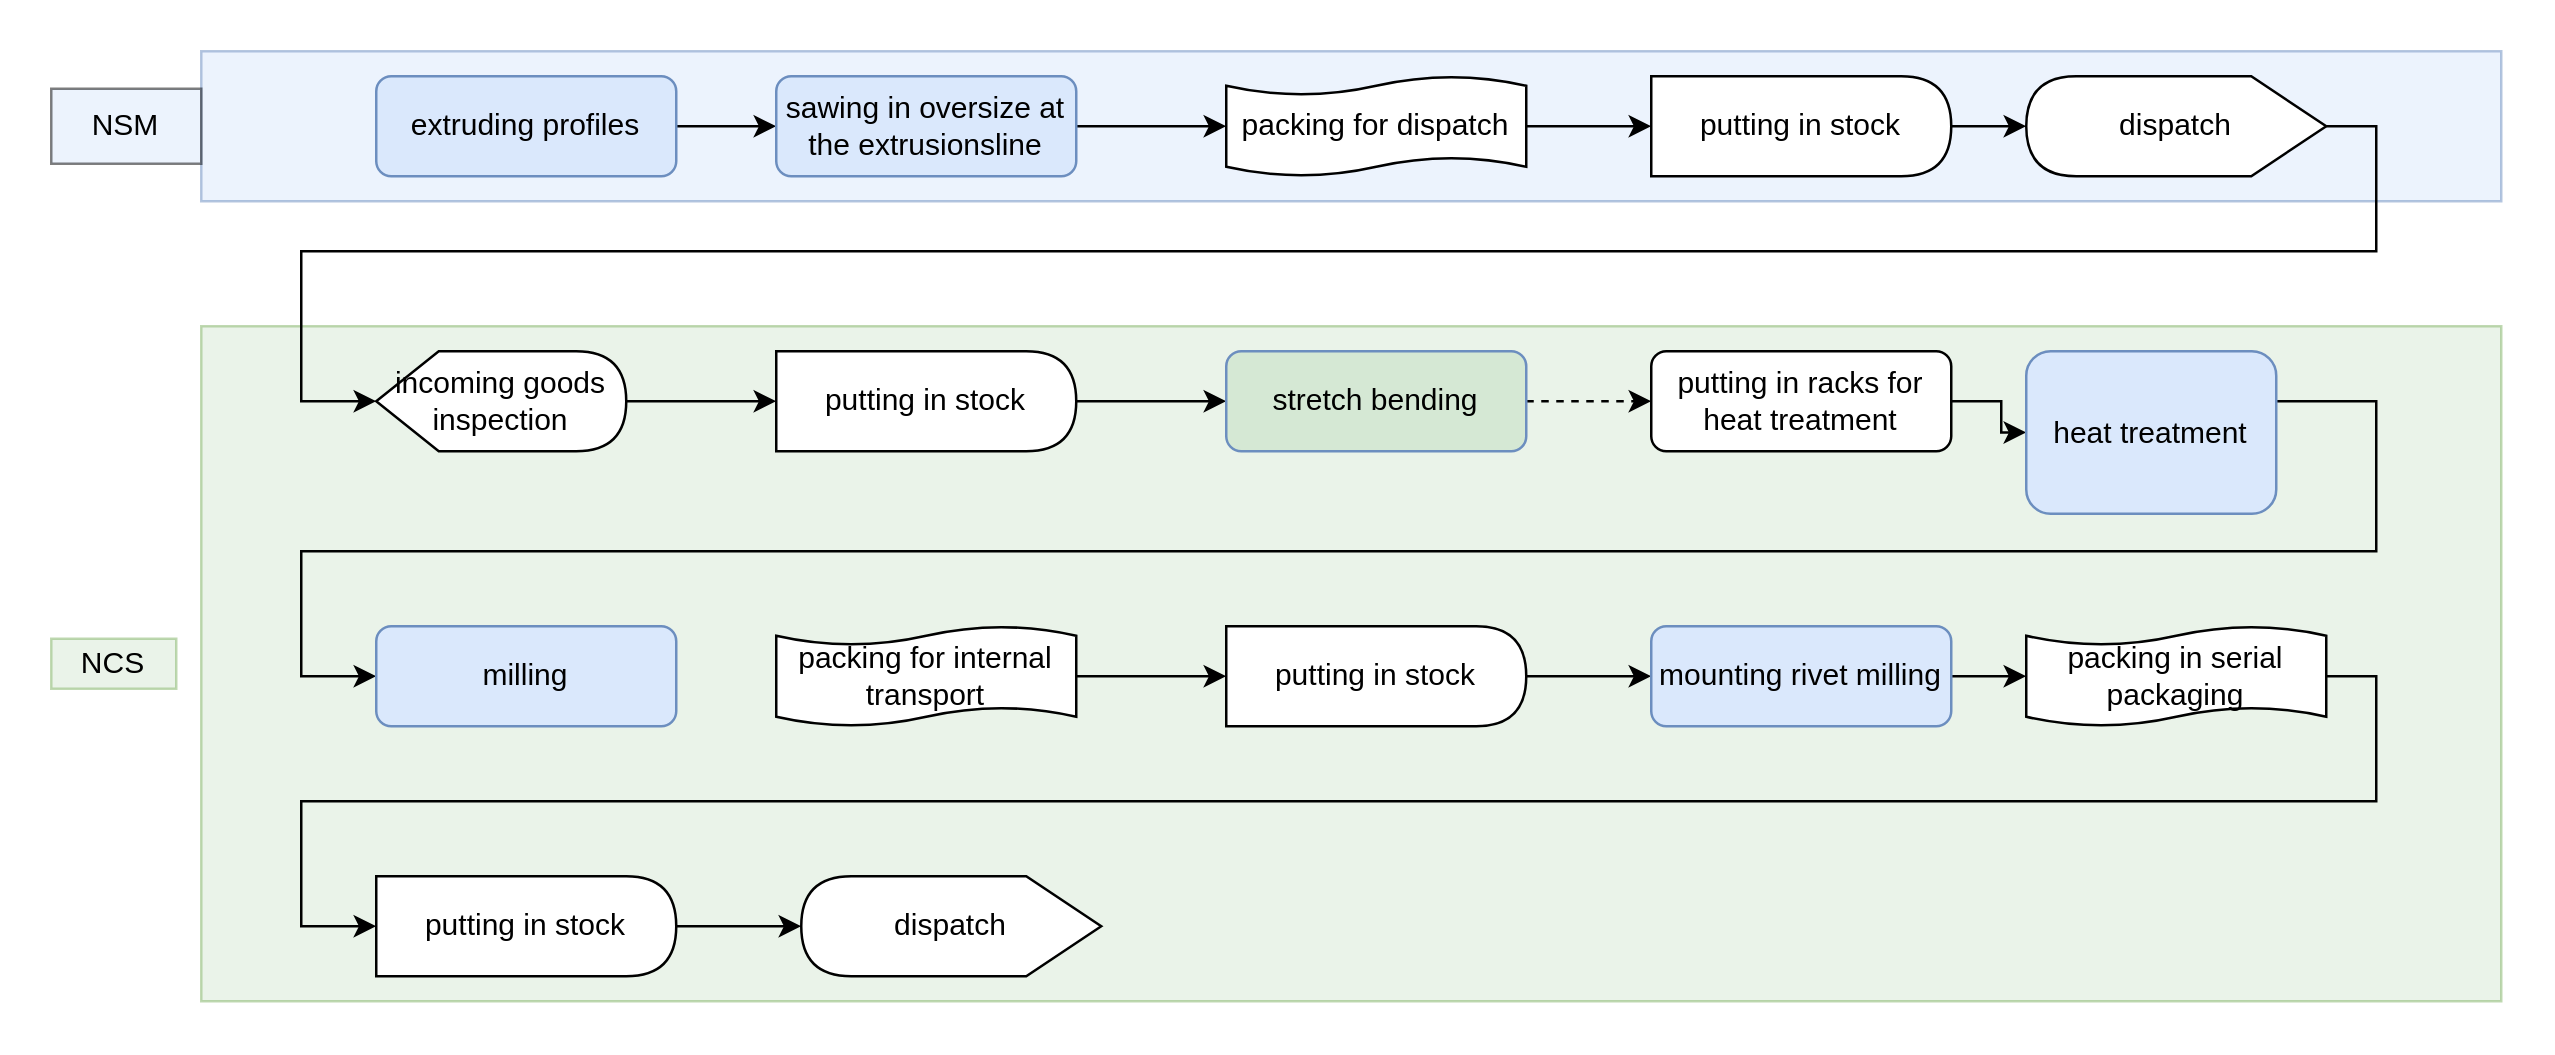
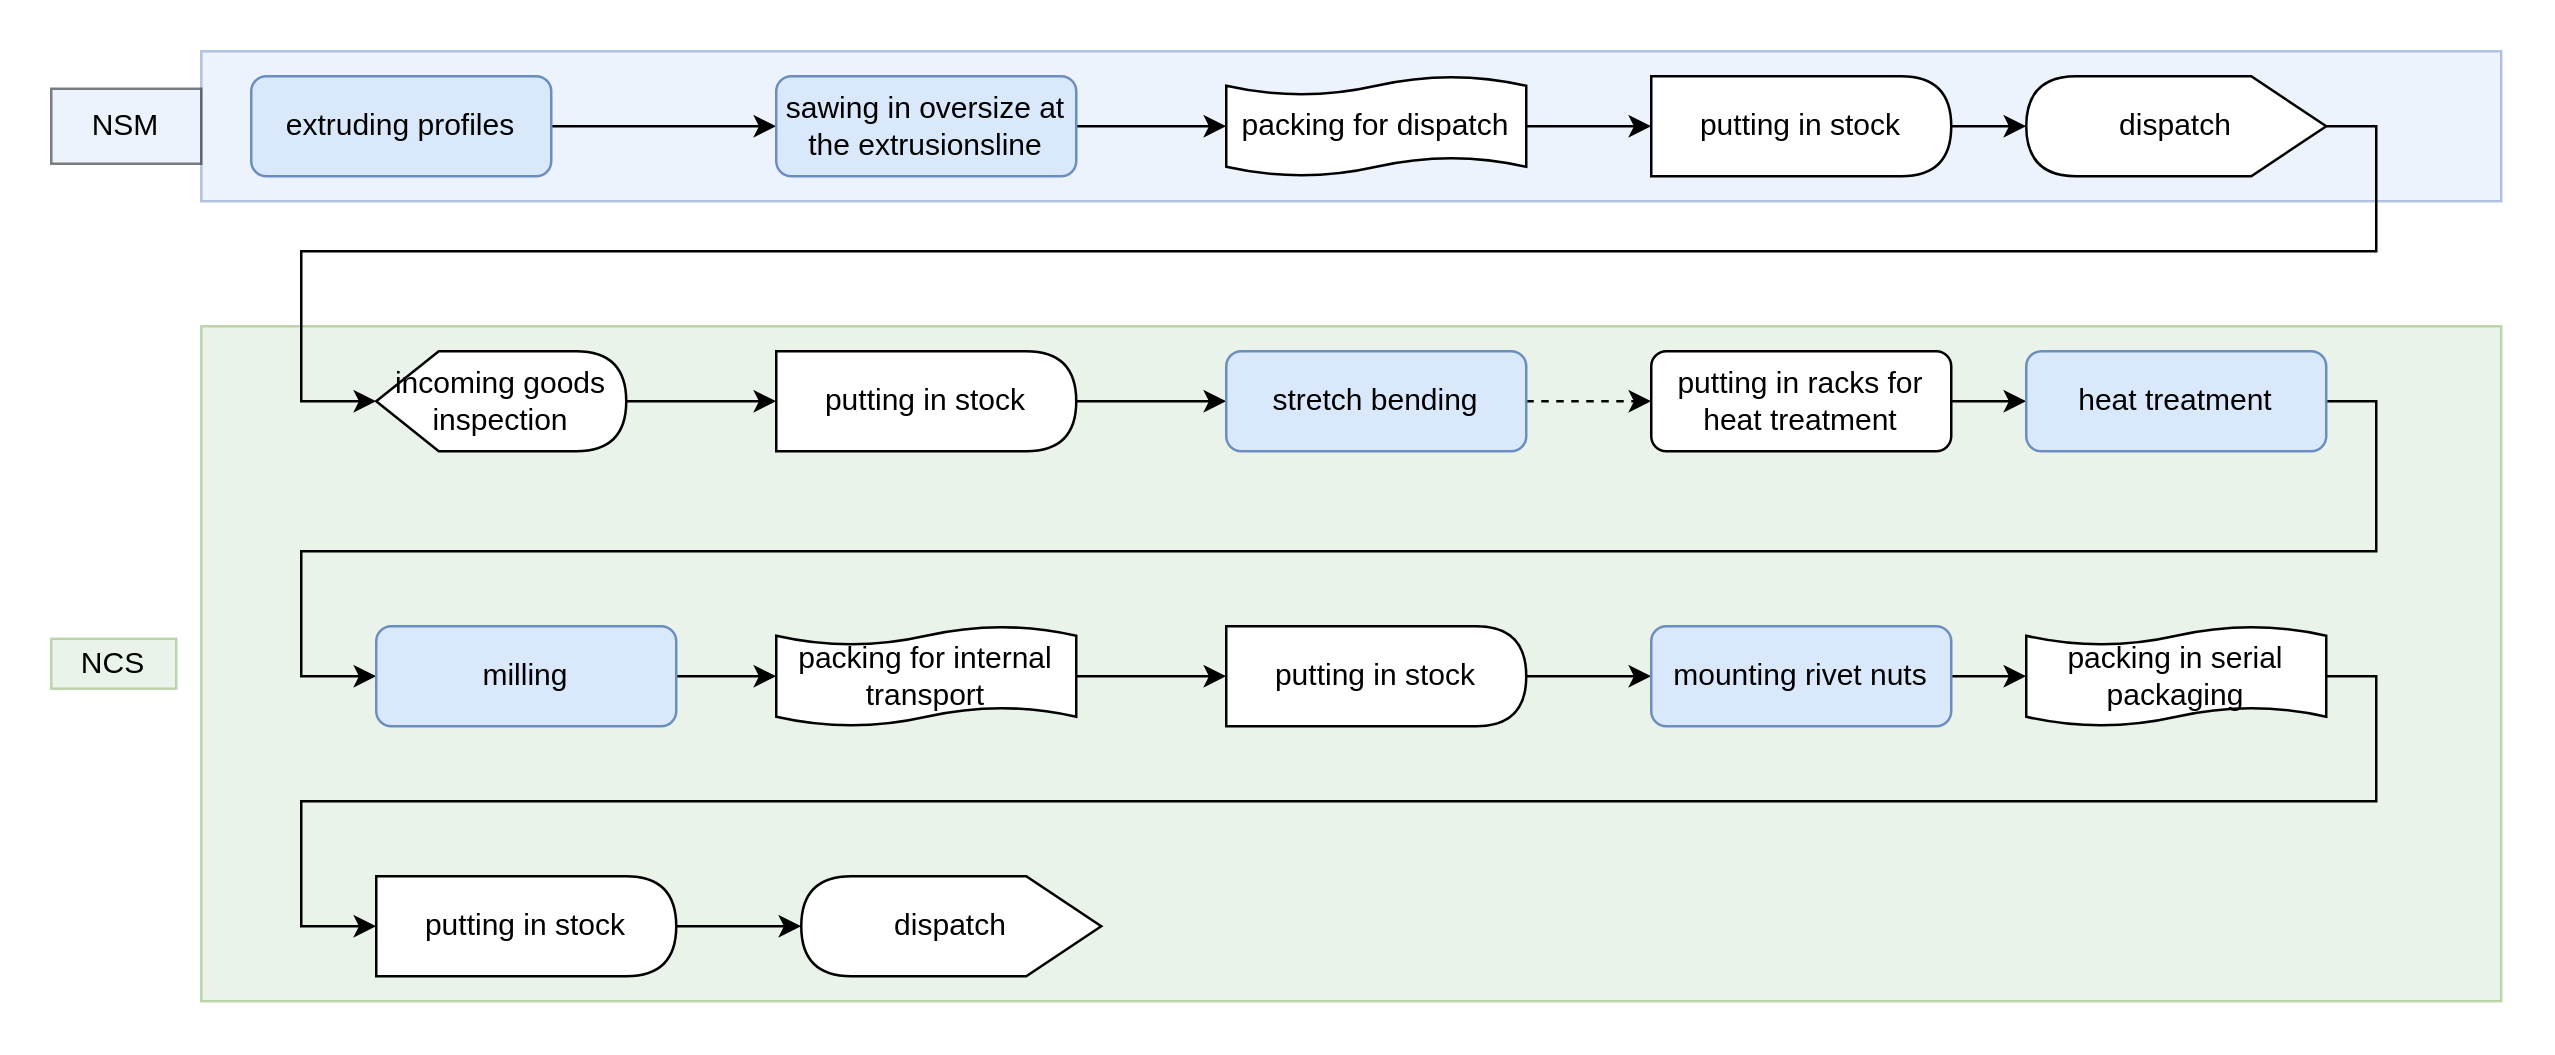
(526, 126) -> (401, 126)
(1376, 401) -> (1376, 401)
(2151, 433) -> (2176, 401)
none -> (718, 676)
(1801, 676) -> (1801, 676)
